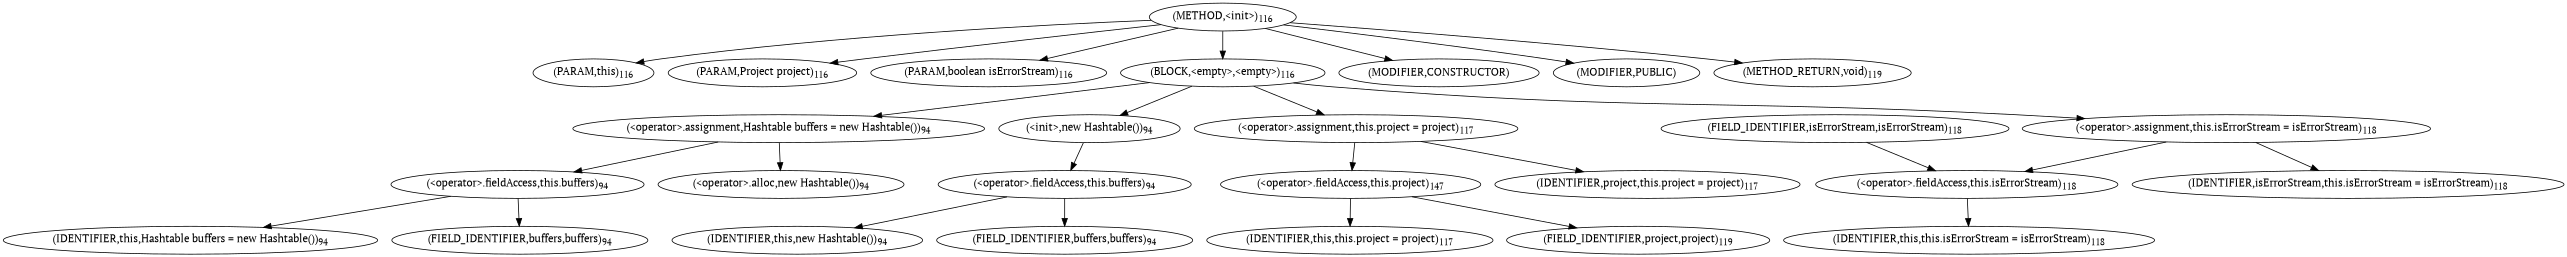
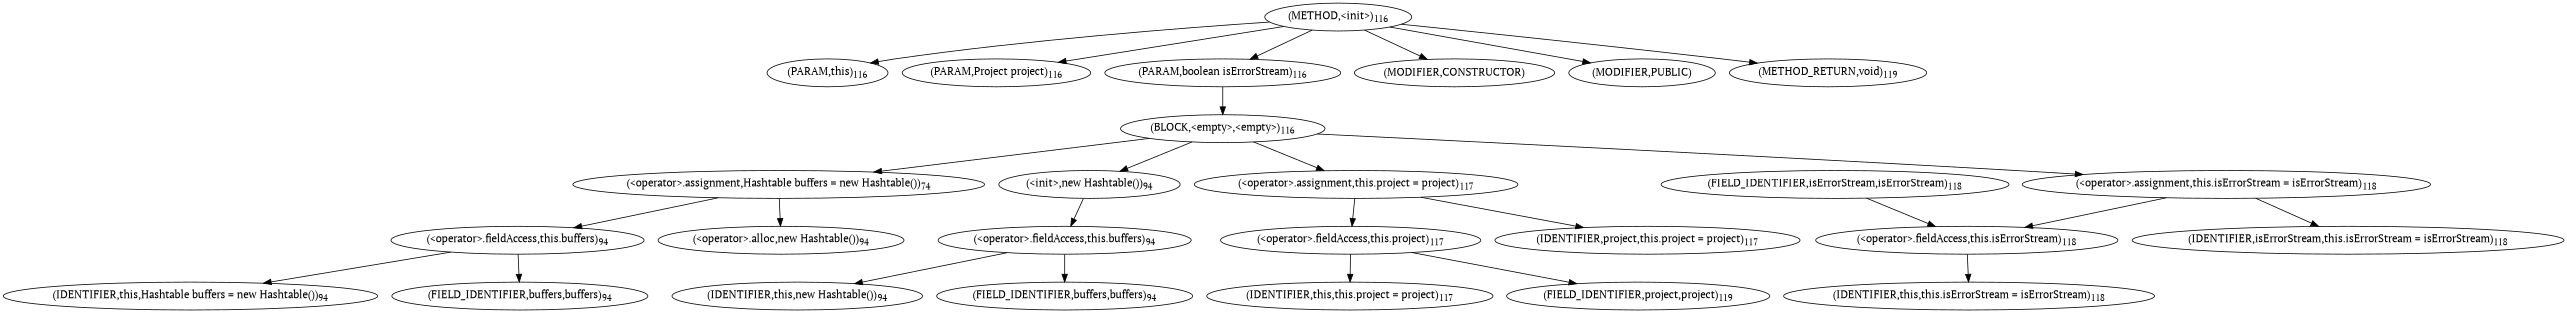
(1223, 41) -> (1223, 97)
(926, 127) -> (926, 183)
(1437, 183) -> (1437, 239)
